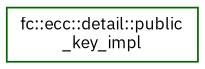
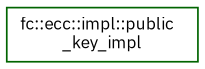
(102, 35) -> (102, 35)
